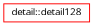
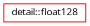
(47, 13) -> (45, 13)
